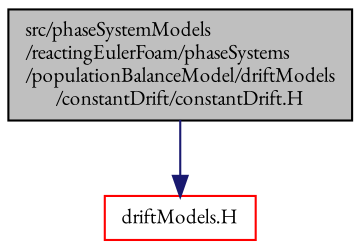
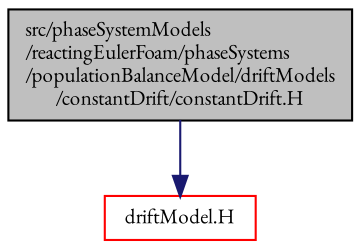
(180, 218) -> (180, 218)
